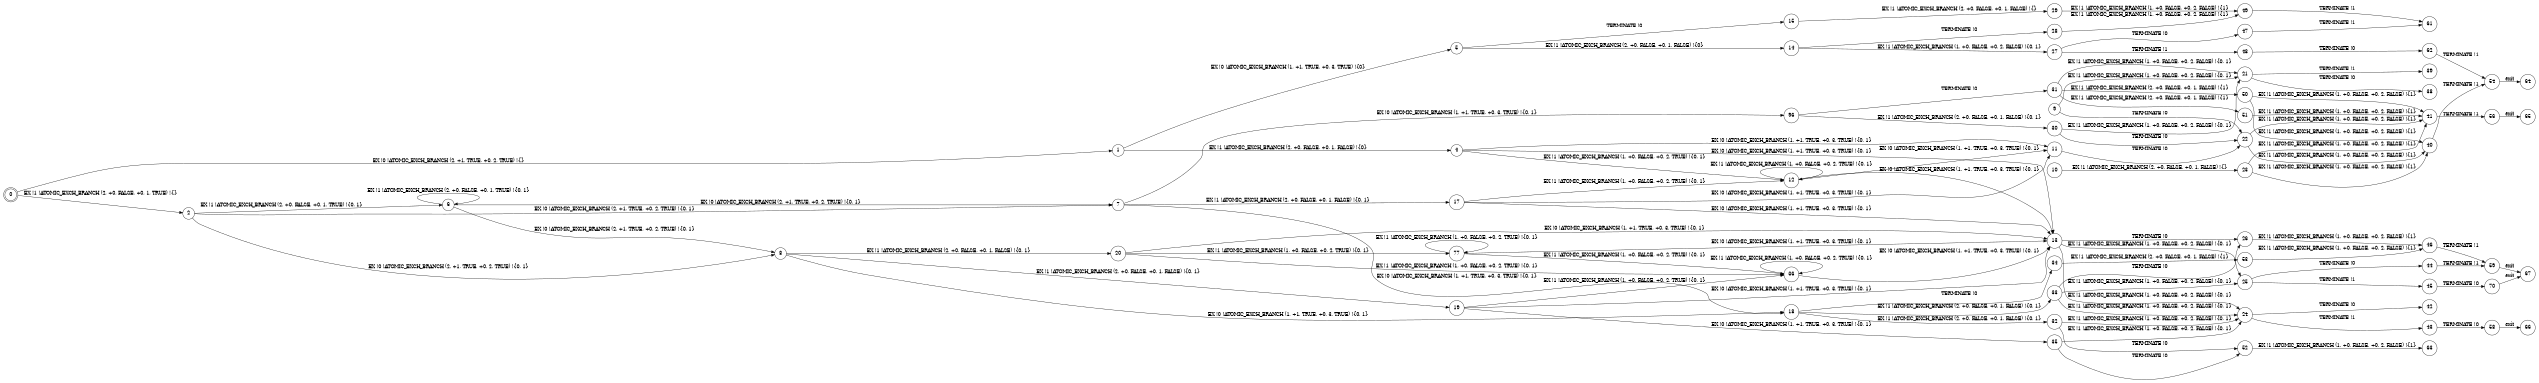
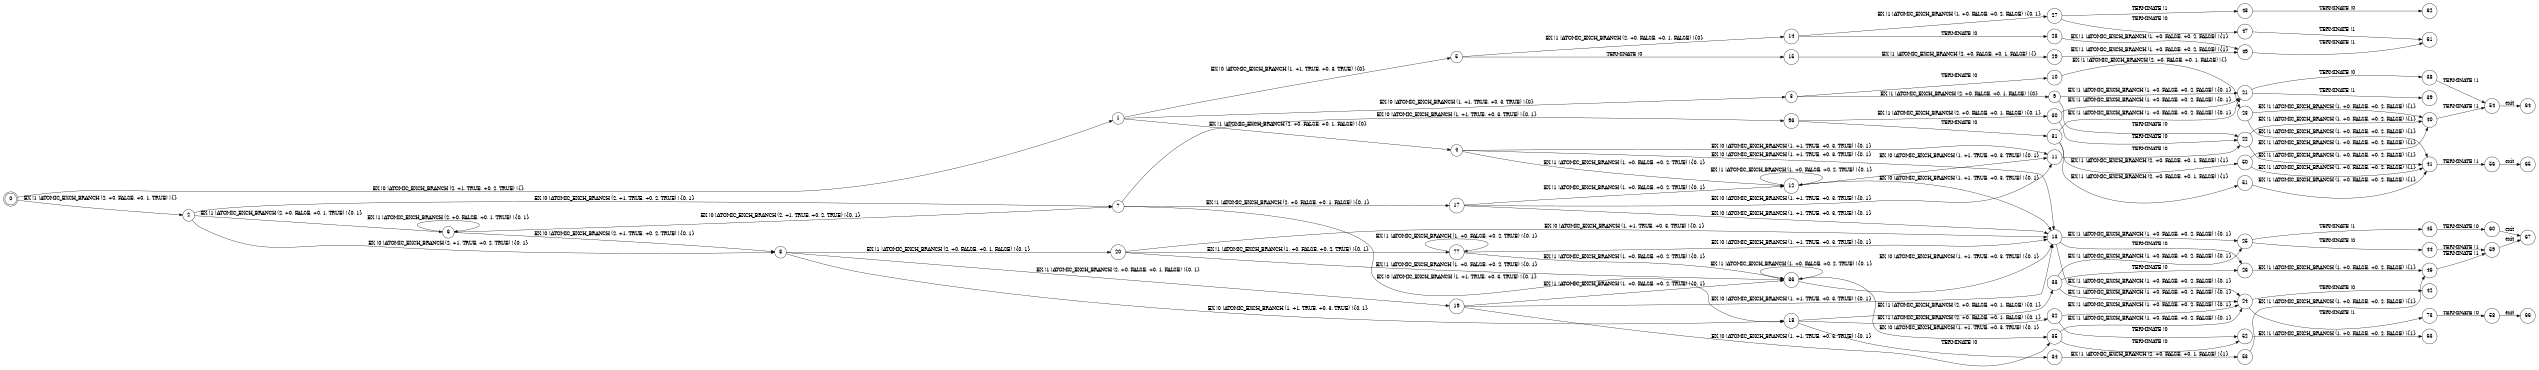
(2459, 66) -> (2459, 91)
none -> (1791, 97)
(2492, 286) -> (2492, 229)
(2430, 328) -> (2430, 316)
none -> (1902, 336)
